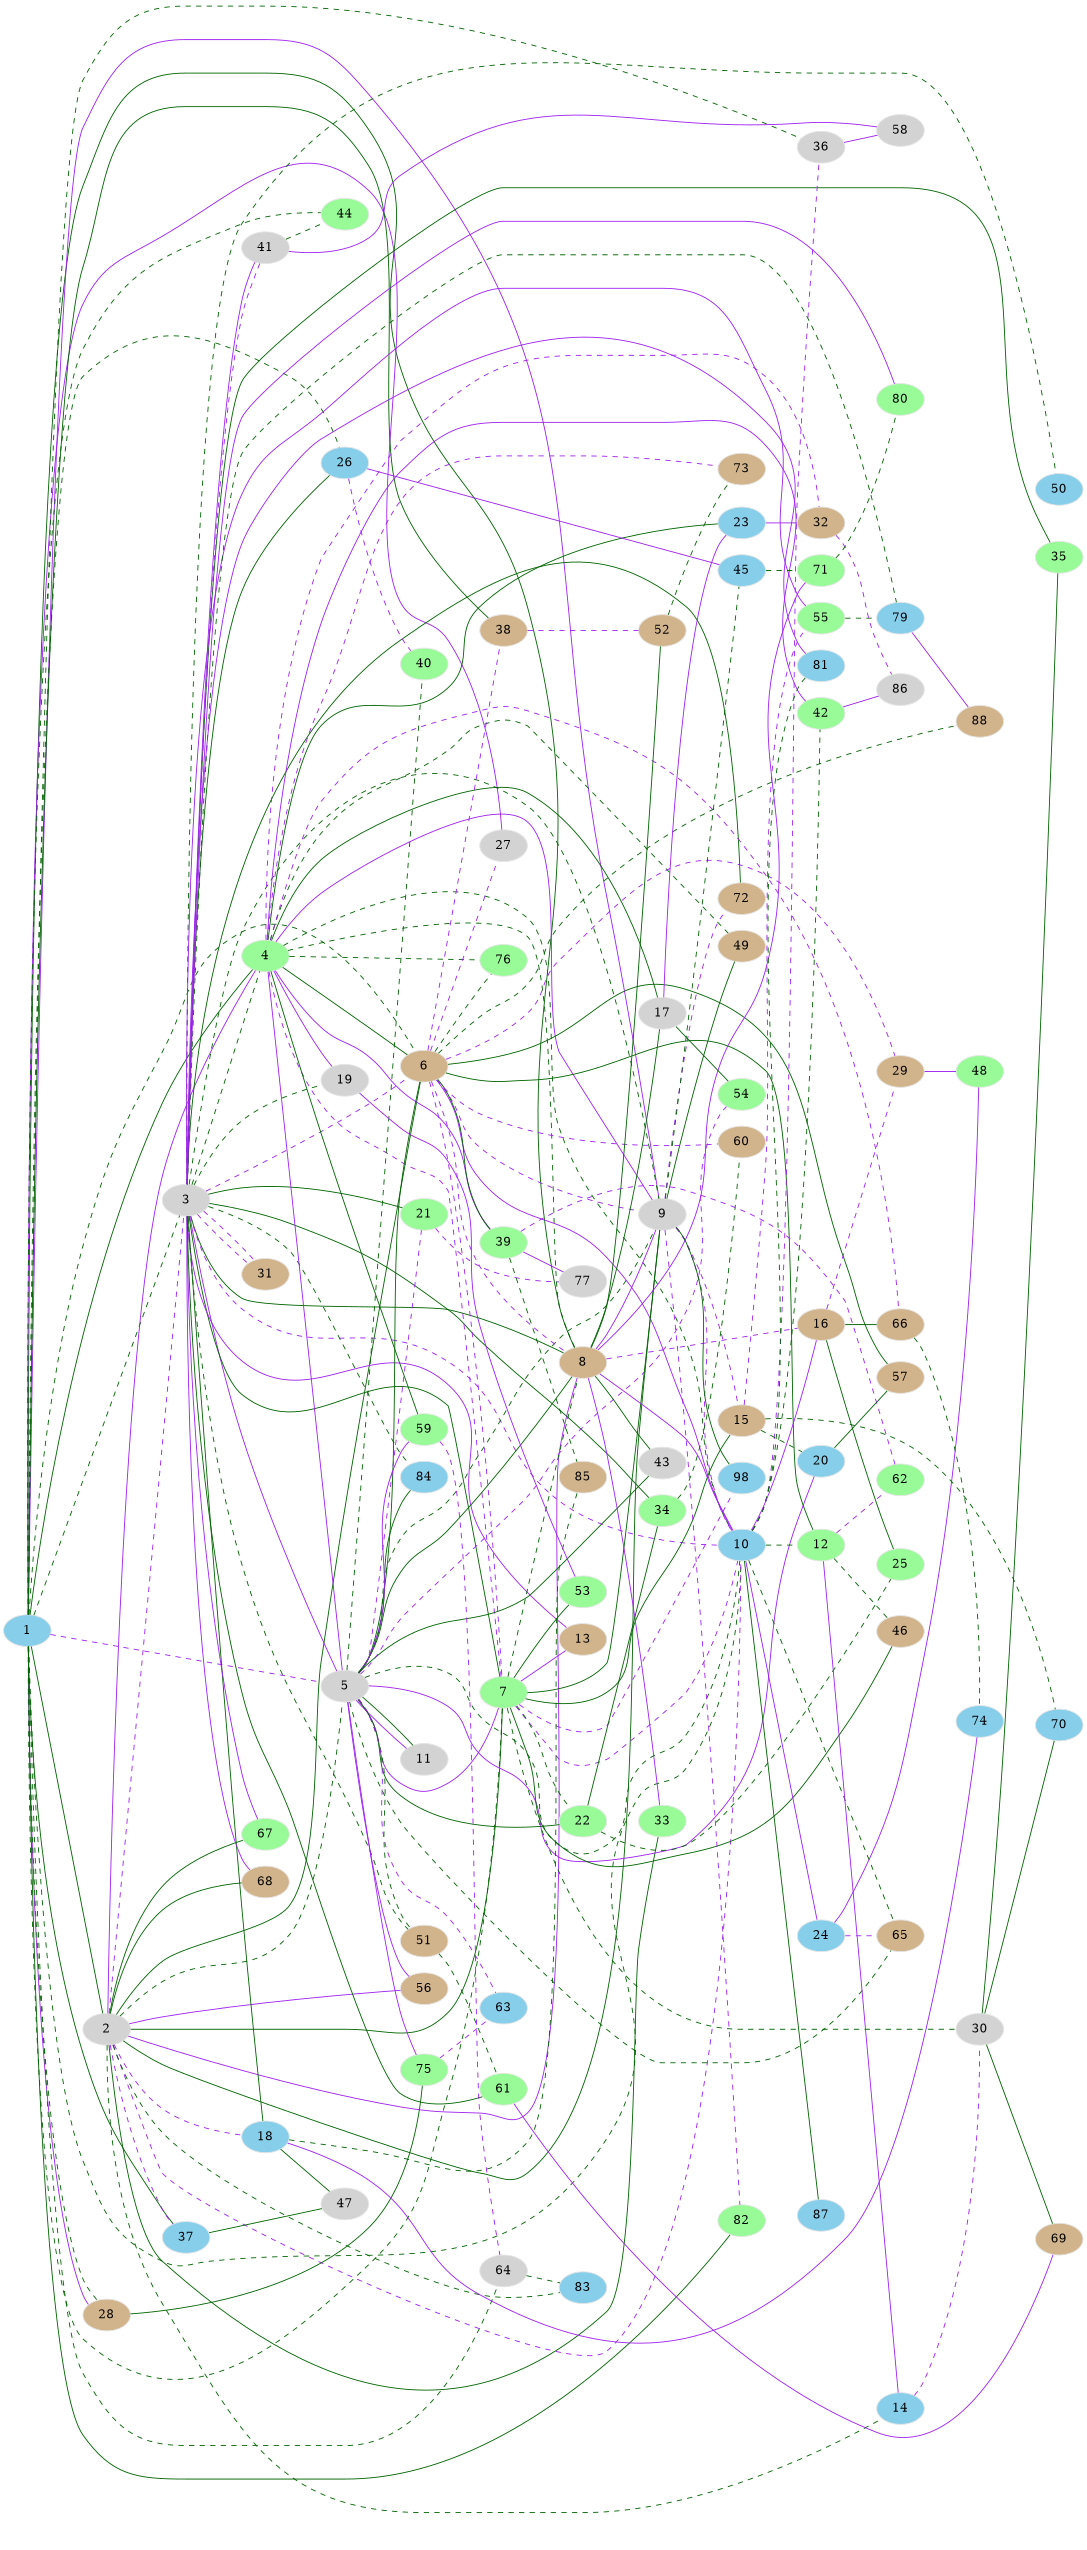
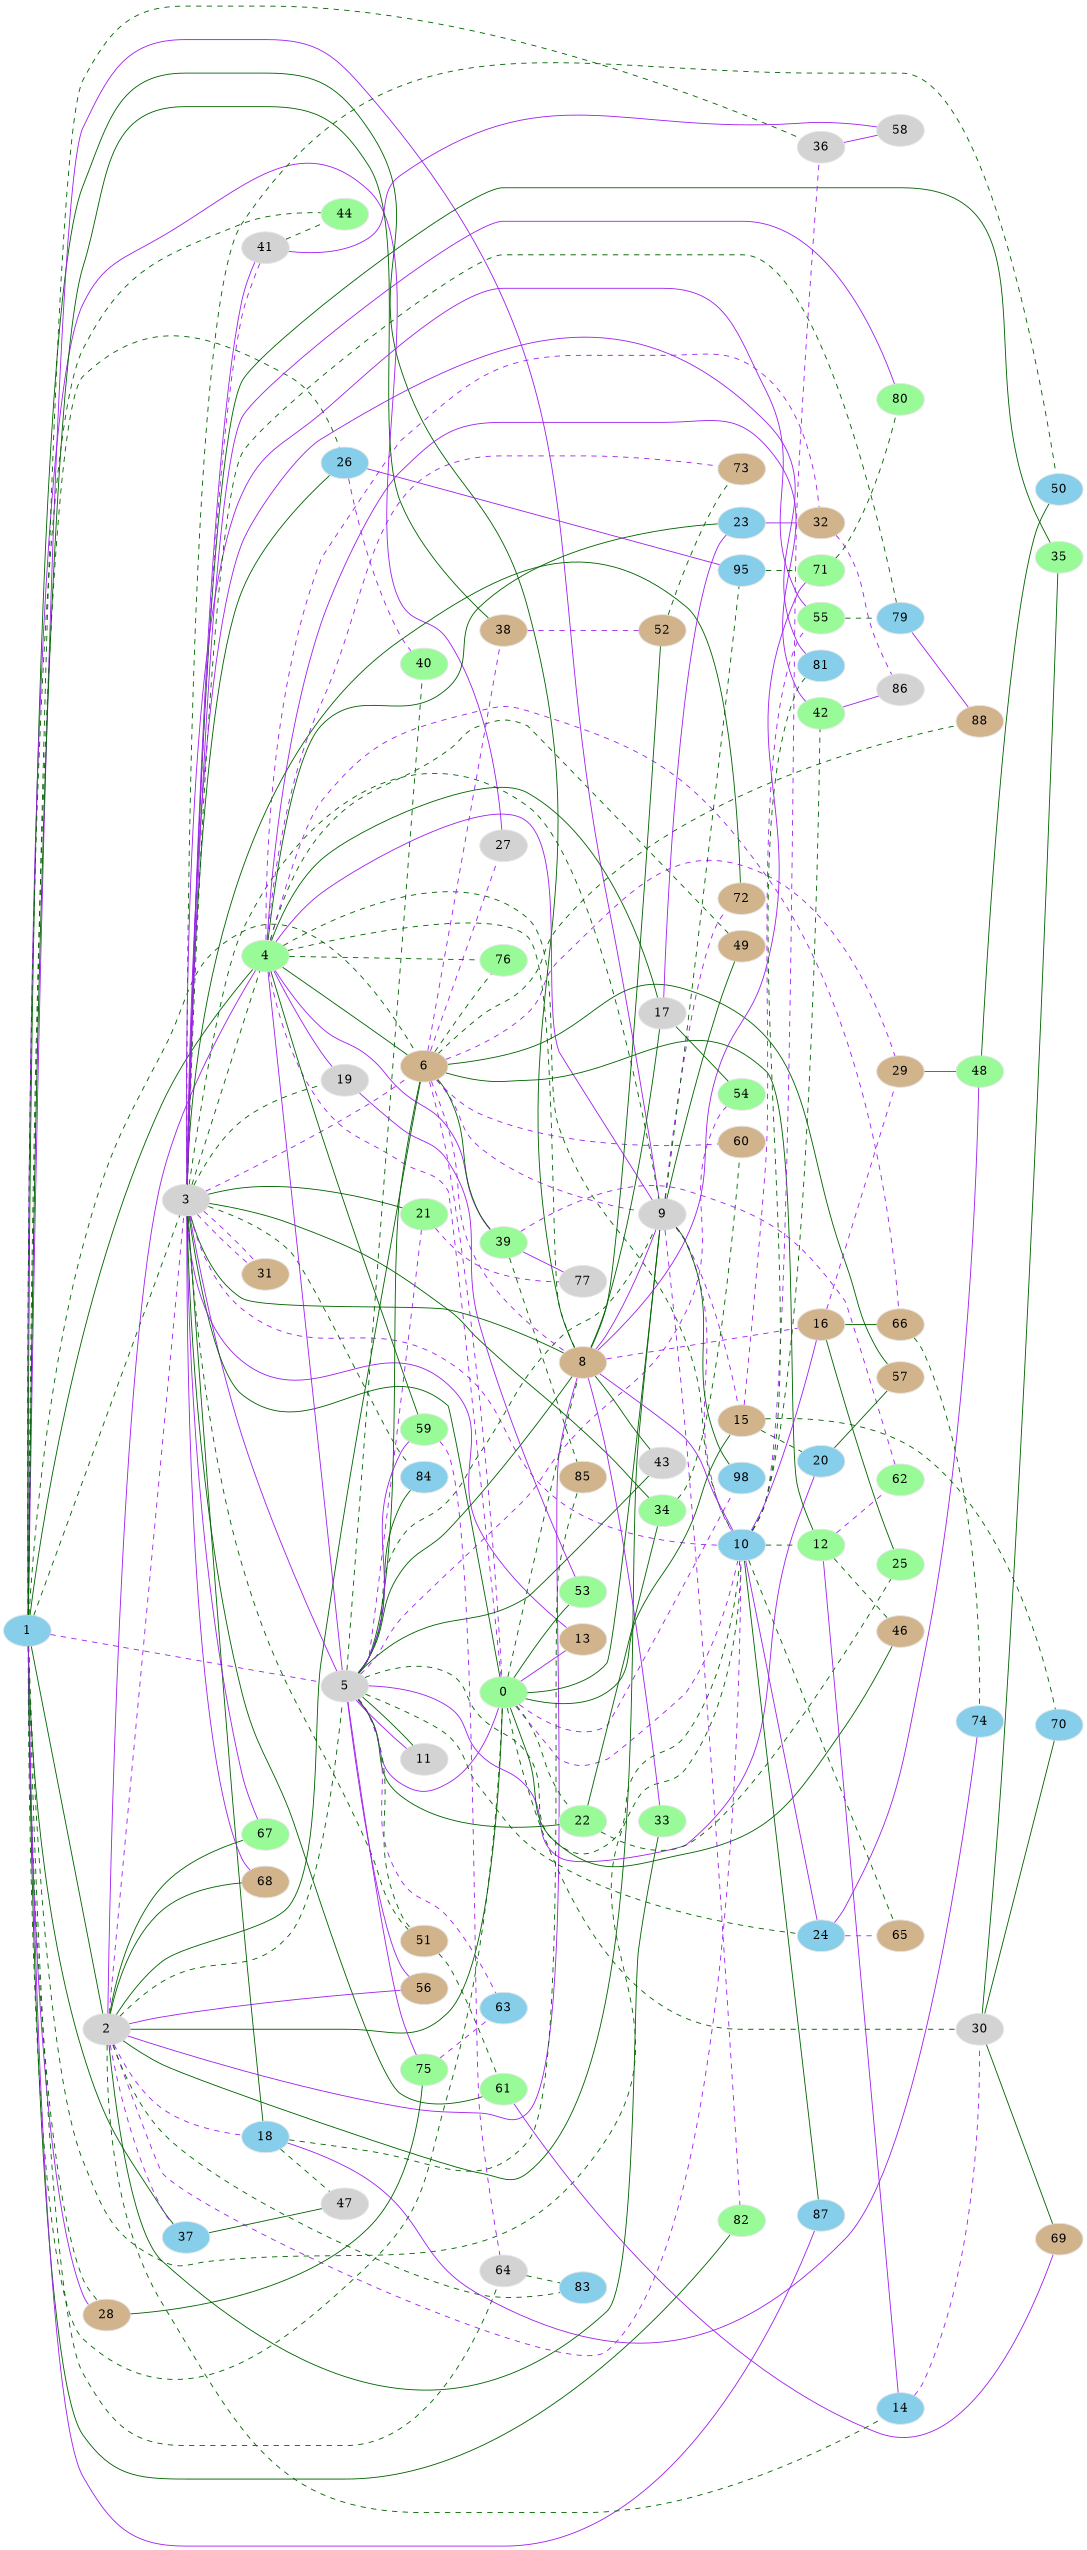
(742, 571) -> (742, 571)
none -> (1001, 777)
(601, 1253) -> none
(504, 1692) -> (504, 1692)
(575, 2002) -> (541, 1854)
(305, 2170) -> (305, 2170)
none -> (106, 2512)
